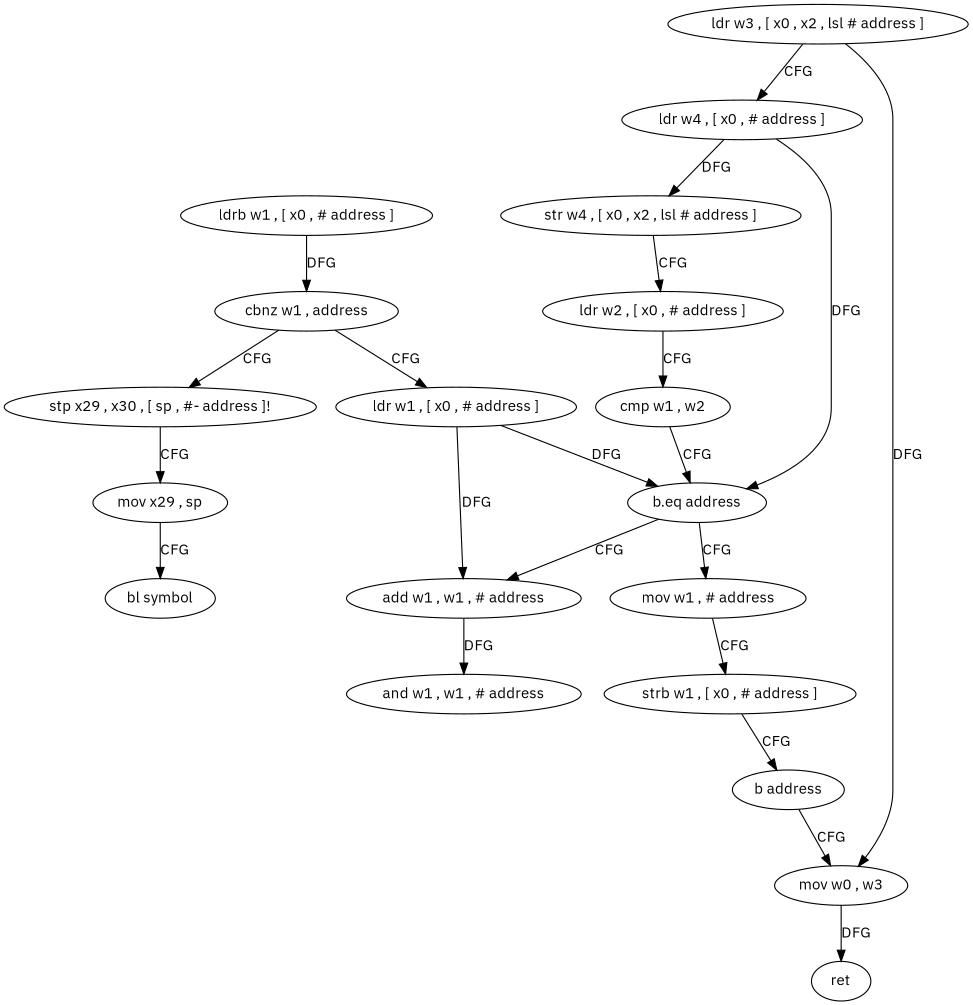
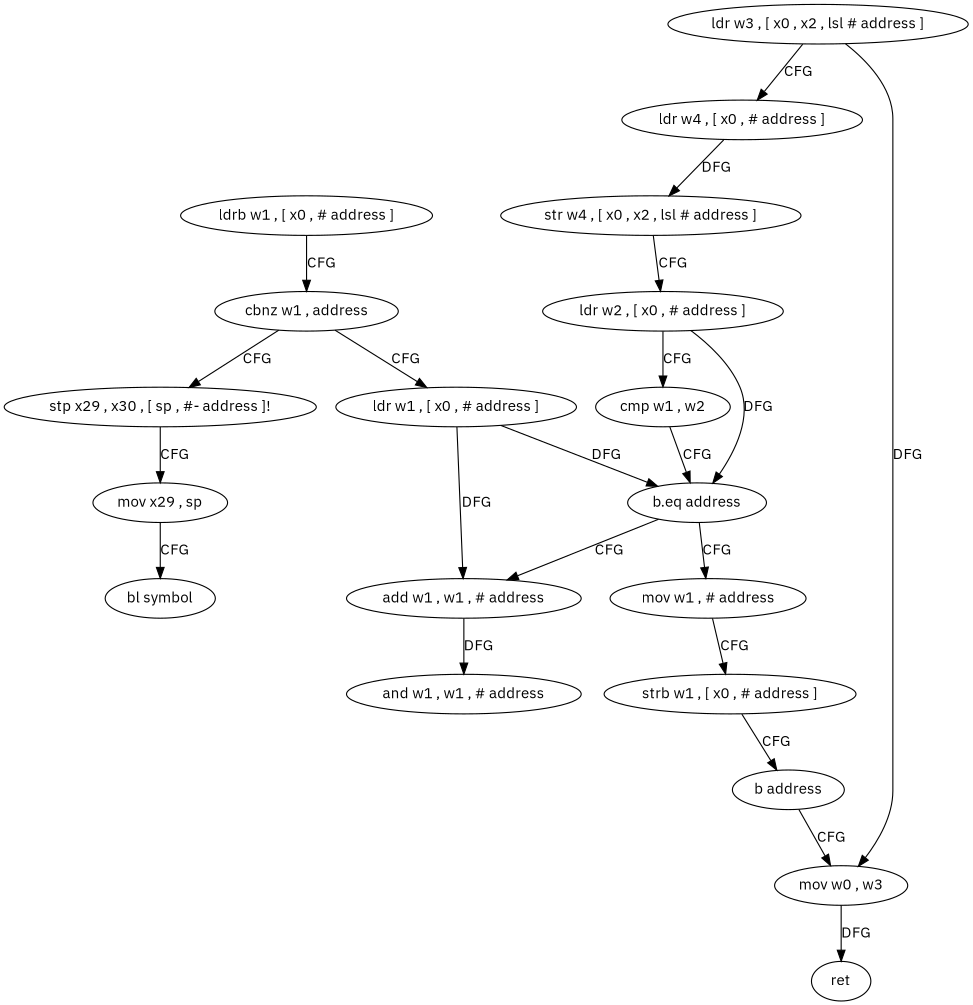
(322, 263) -> (322, 263)
(831, 319) -> (742, 396)
